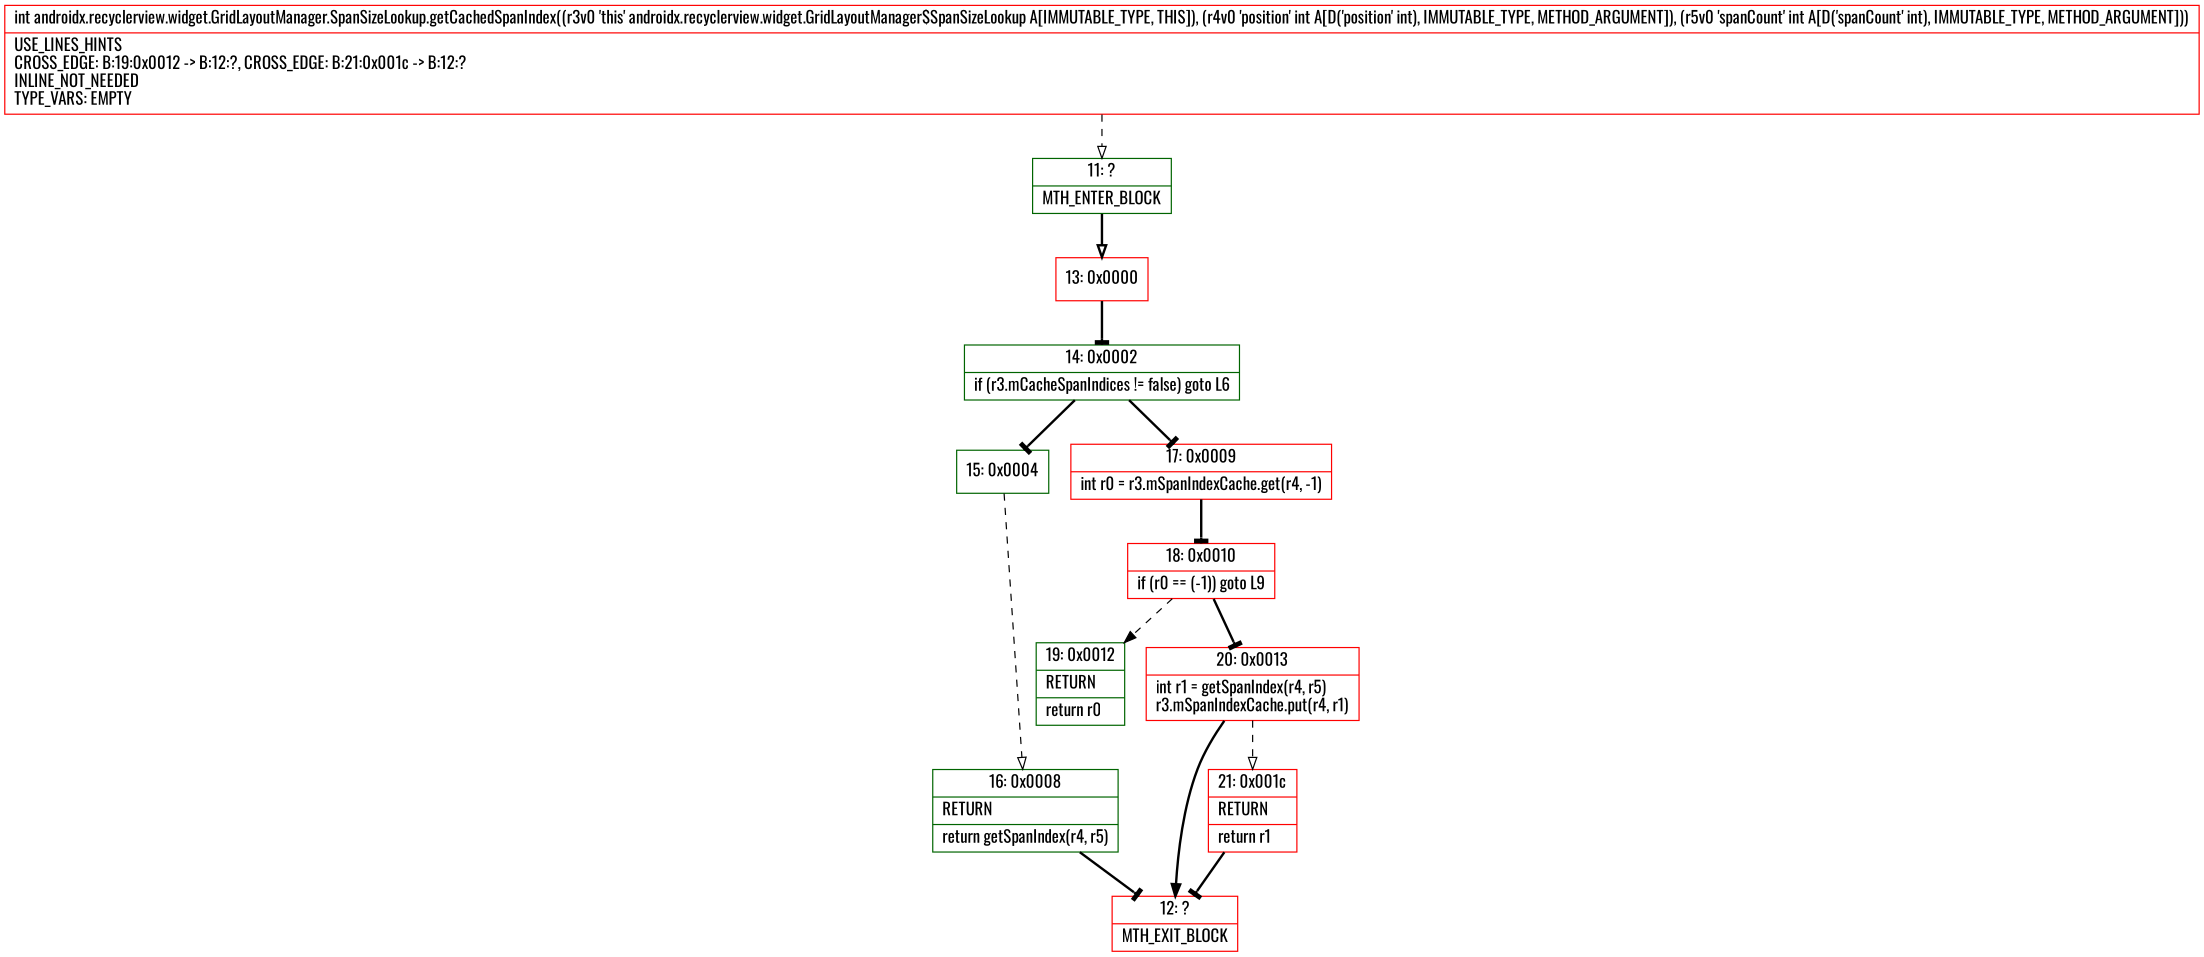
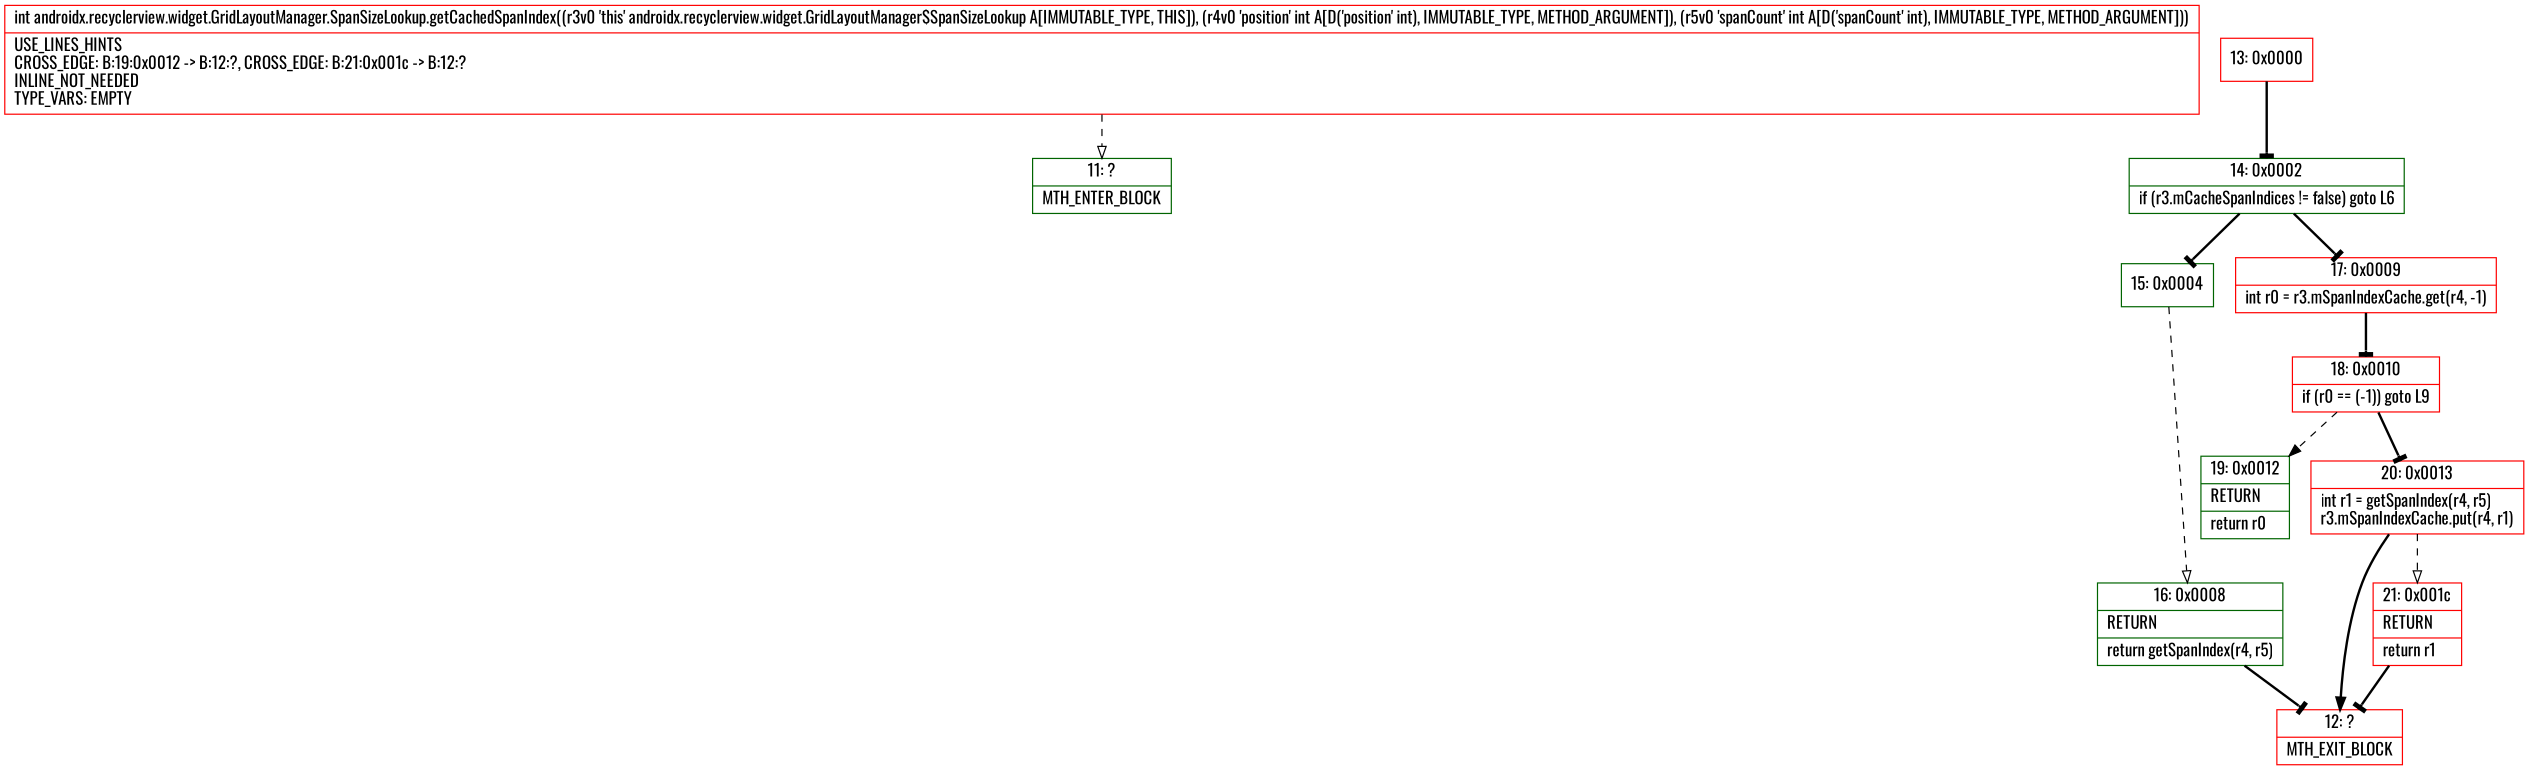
(1102, 229) -> none
